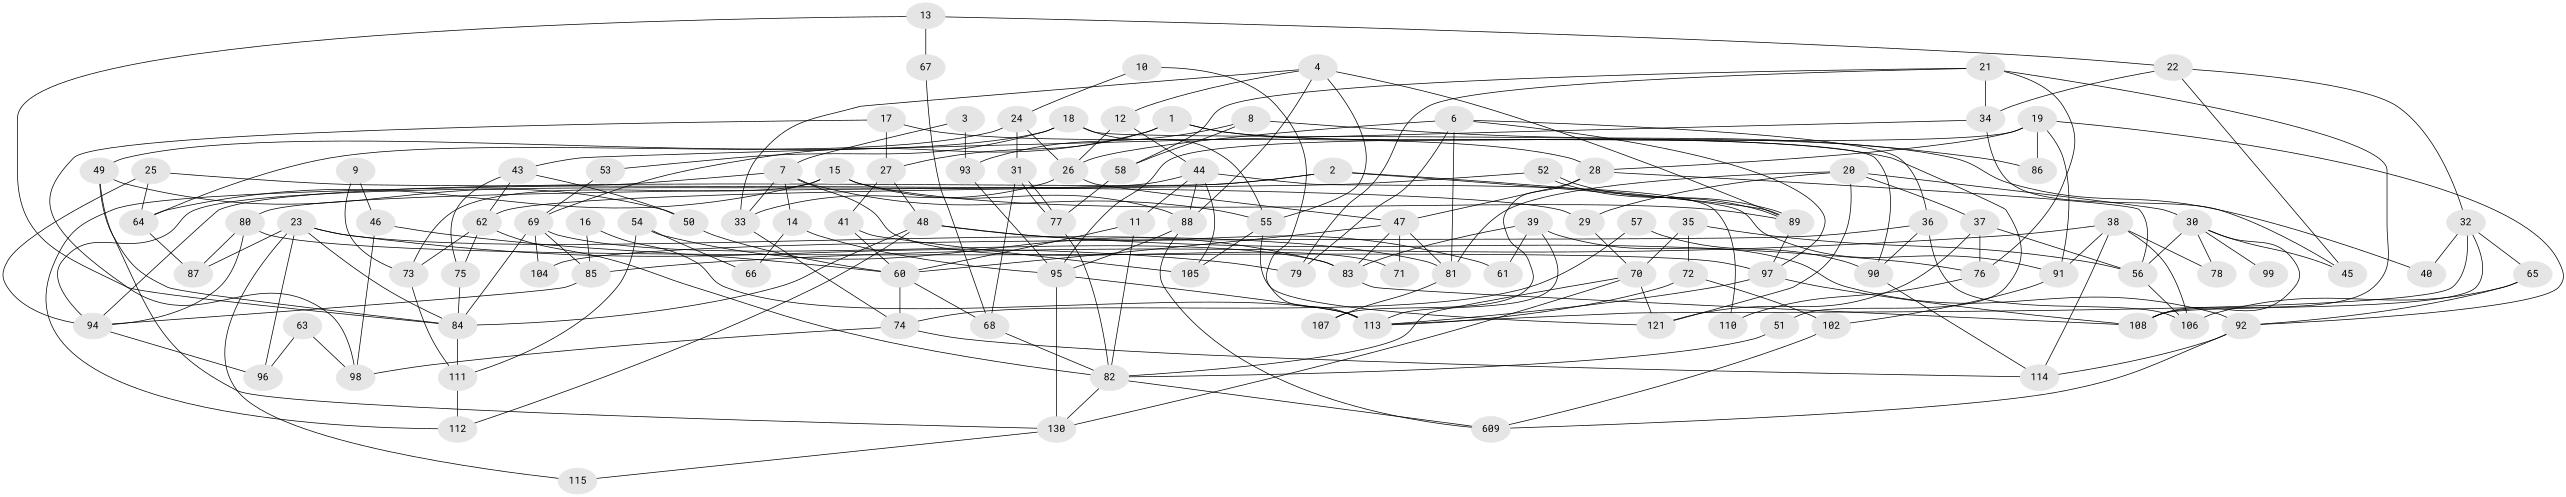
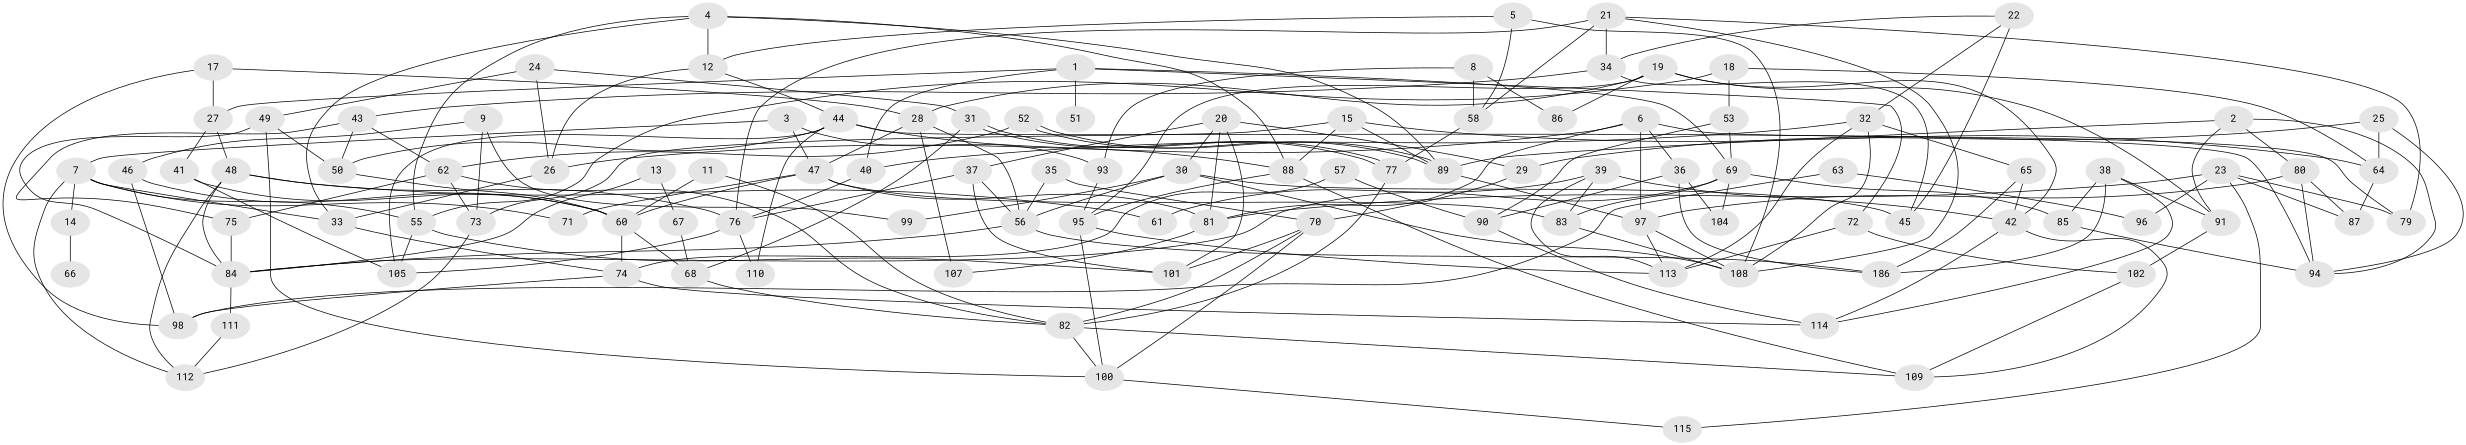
none -> (1513, 16)
(1550, 34) -> none
(1142, 67) -> none
(1534, 138) -> (1564, 166)
none -> (804, 198)
(1166, 198) -> (589, 147)
(1232, 202) -> (804, 152)
none -> (640, 206)
(585, 223) -> none
(637, 223) -> none
(1688, 254) -> (1644, 91)
(932, 260) -> none
none -> (523, 265)
(2217, 274) -> none
(376, 283) -> (701, 250)
(1656, 326) -> (1172, 274)
(2190, 326) -> (1881, 274)
(2241, 326) -> (2011, 223)
(427, 328) -> (350, 327)
(171, 350) -> none
(1448, 368) -> none
(1056, 429) -> (1104, 378)
(1491, 429) -> (1914, 378)
